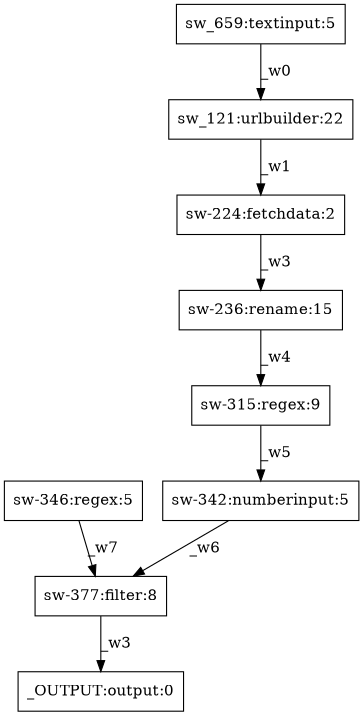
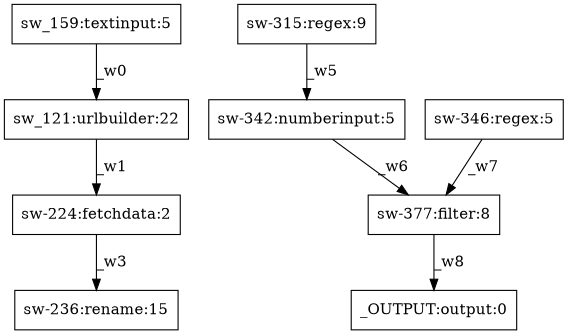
(261, 24) -> (96, 24)
(261, 352) -> none
(116, 644) -> (449, 262)
